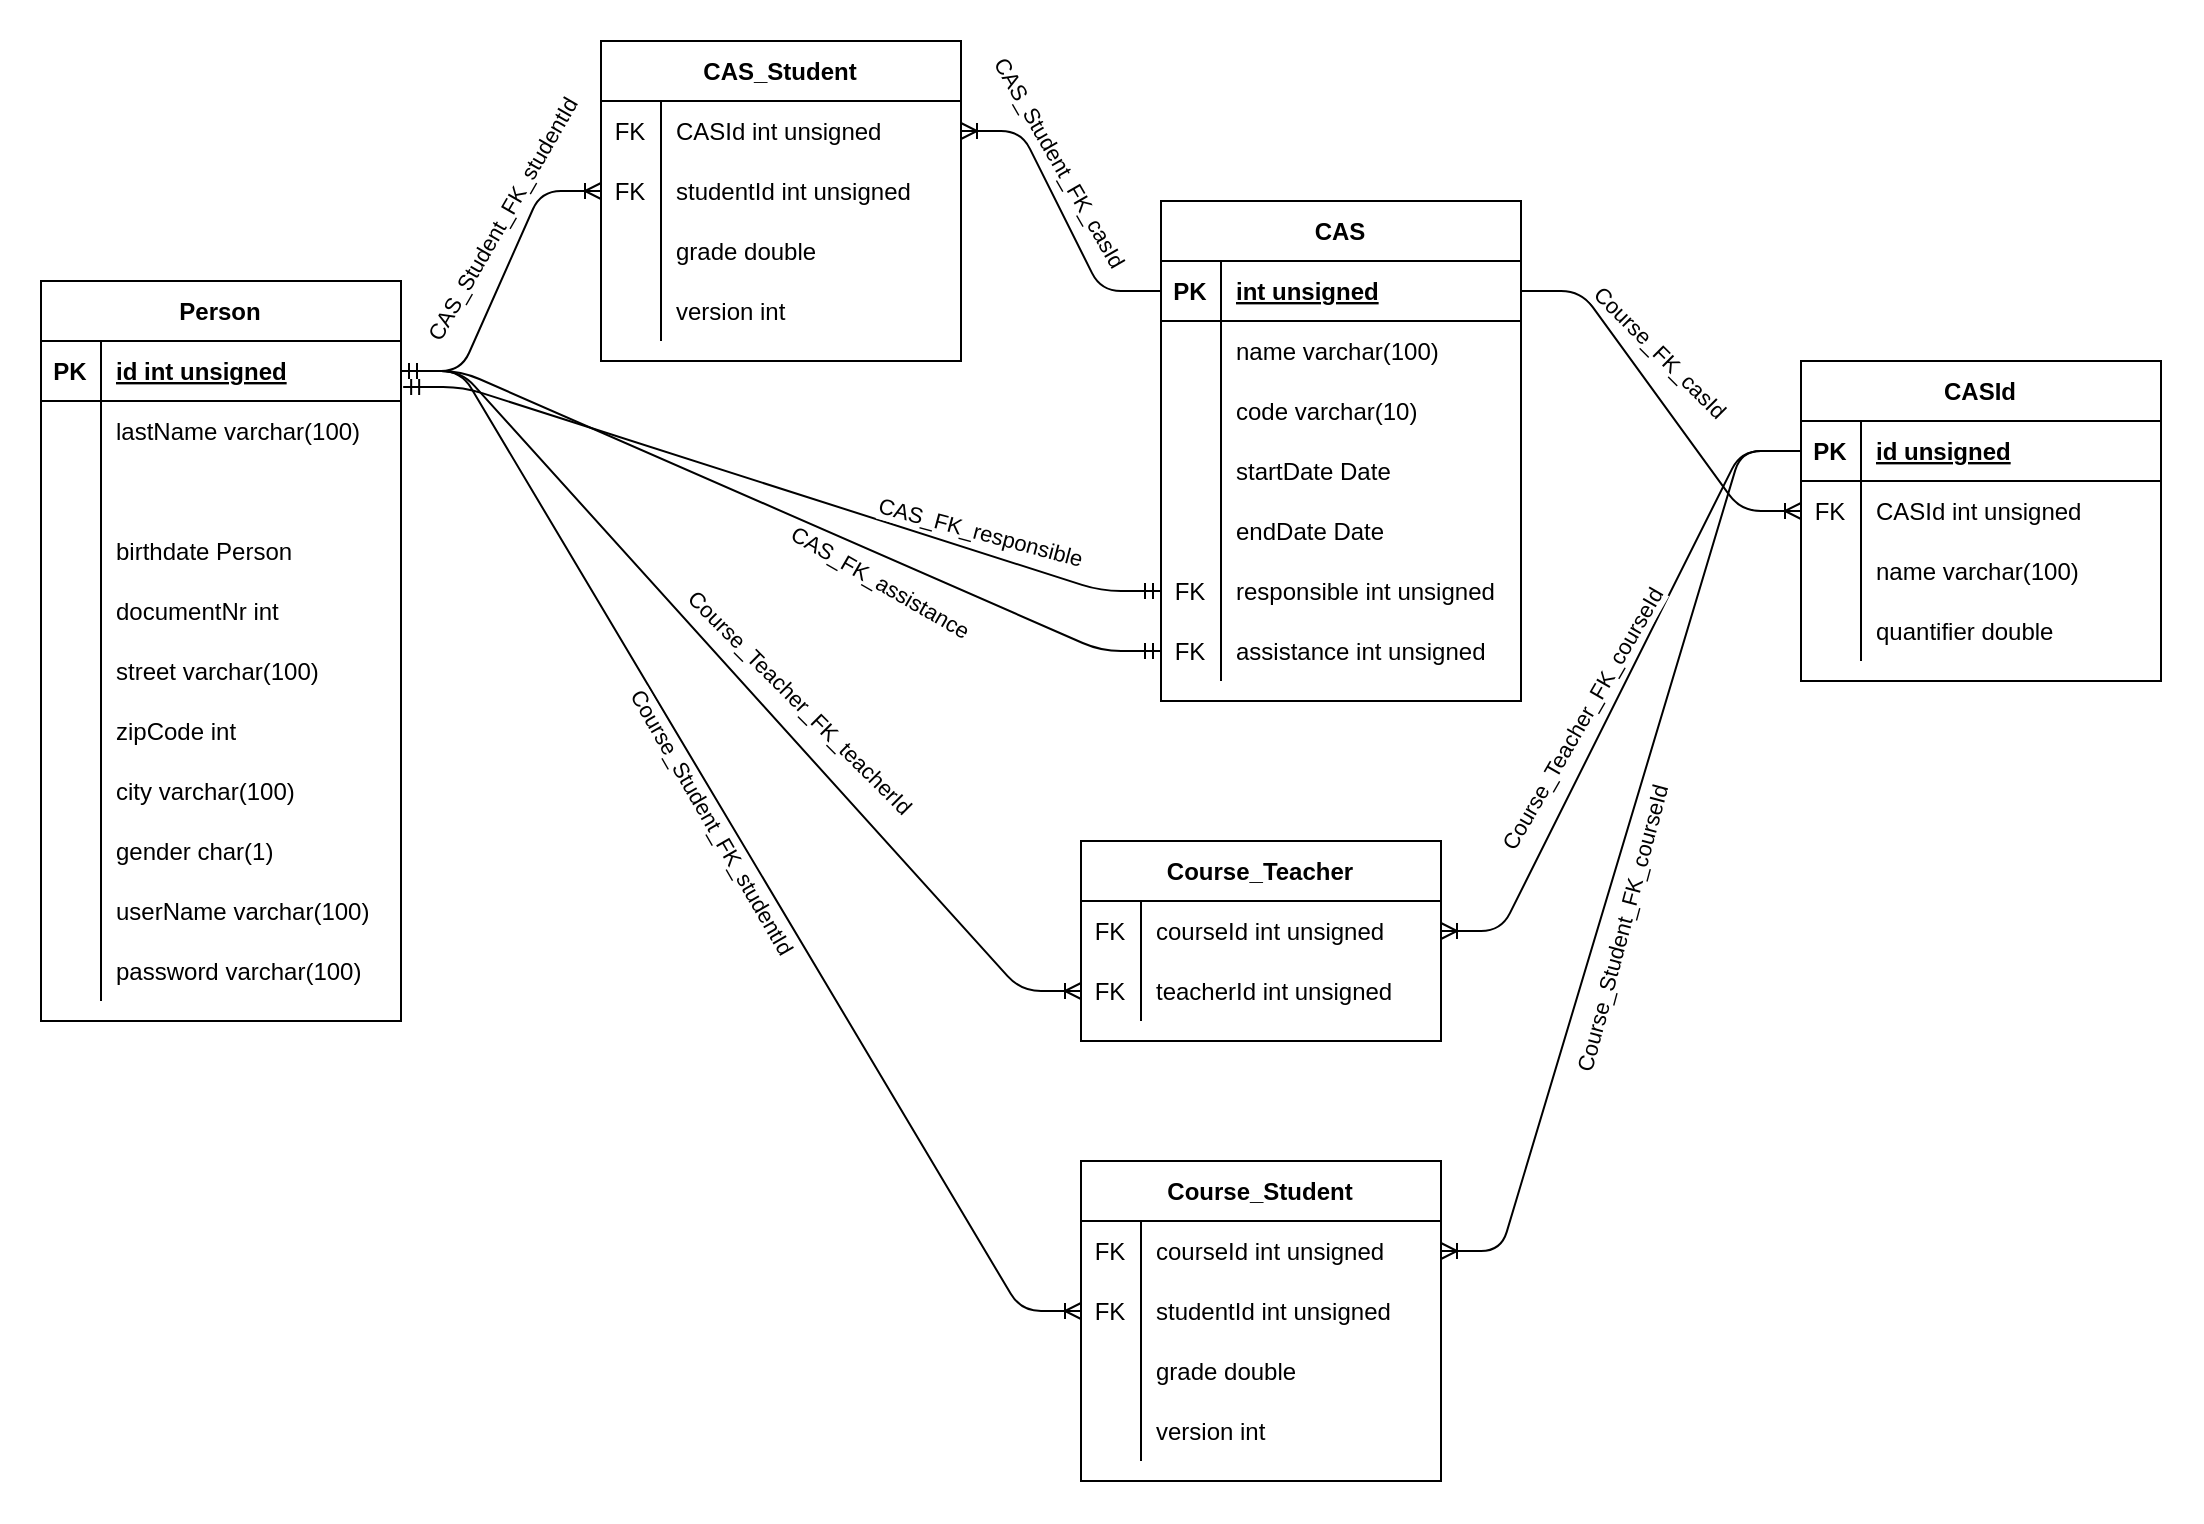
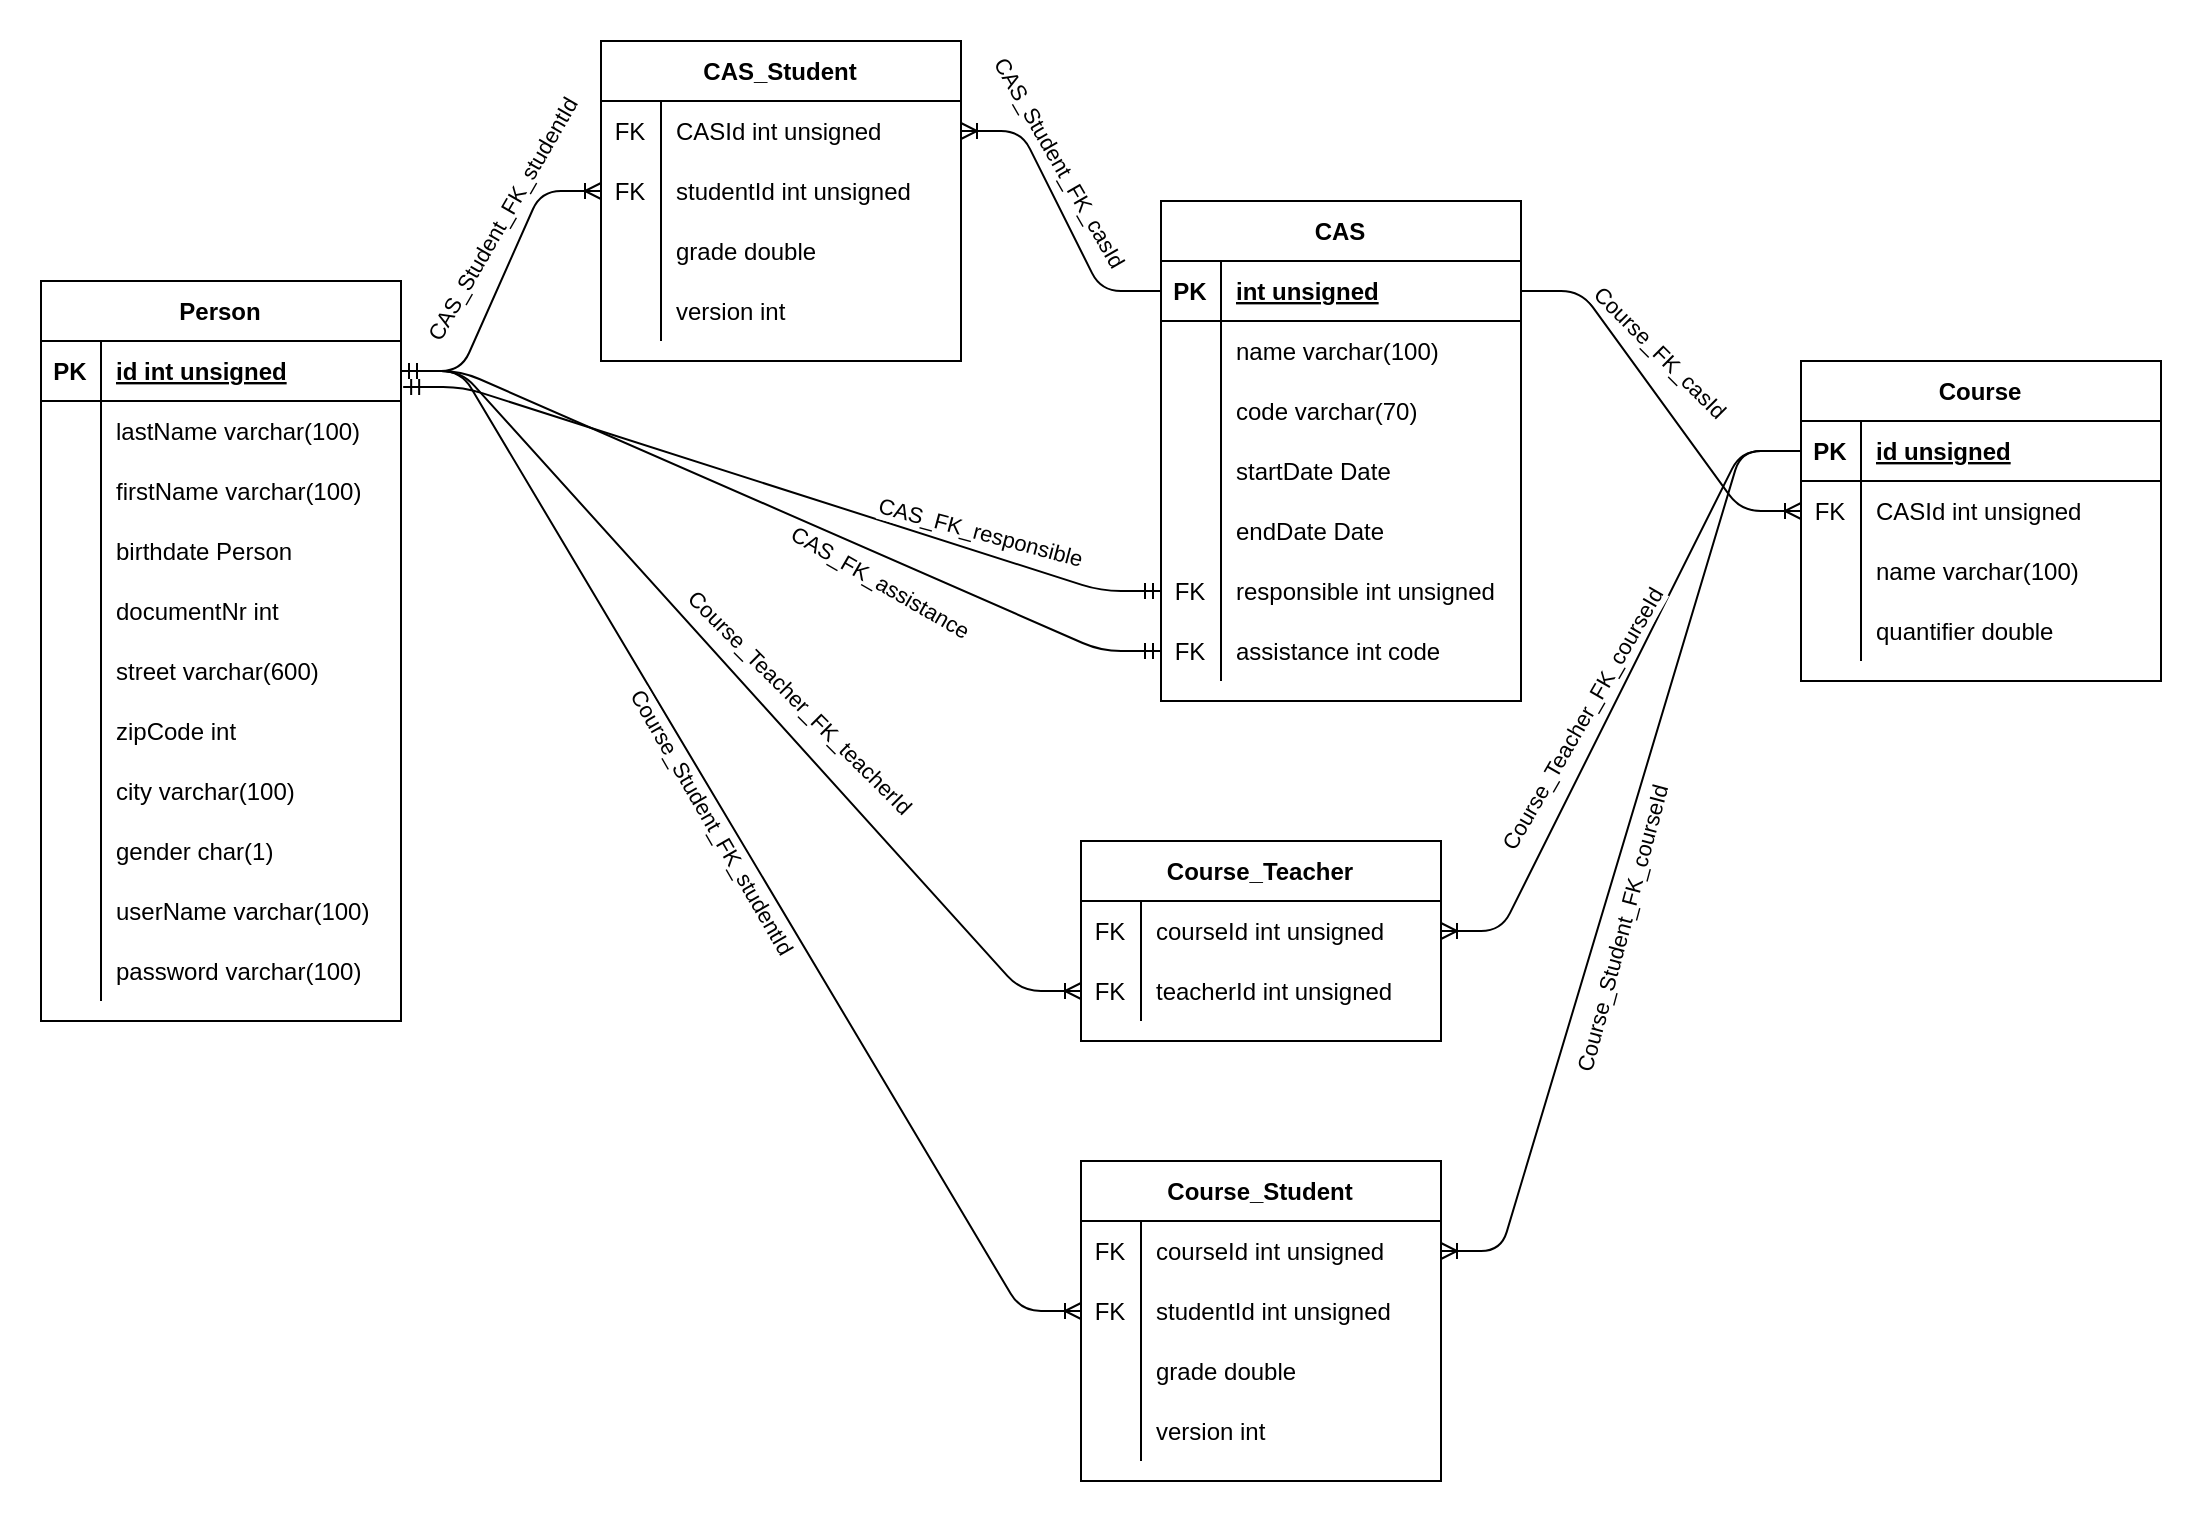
(1980, 392) -> (1980, 392)
(1340, 412) -> (1340, 412)
none -> (251, 491)
(1375, 652) -> (1351, 652)
(241, 672) -> (241, 672)
